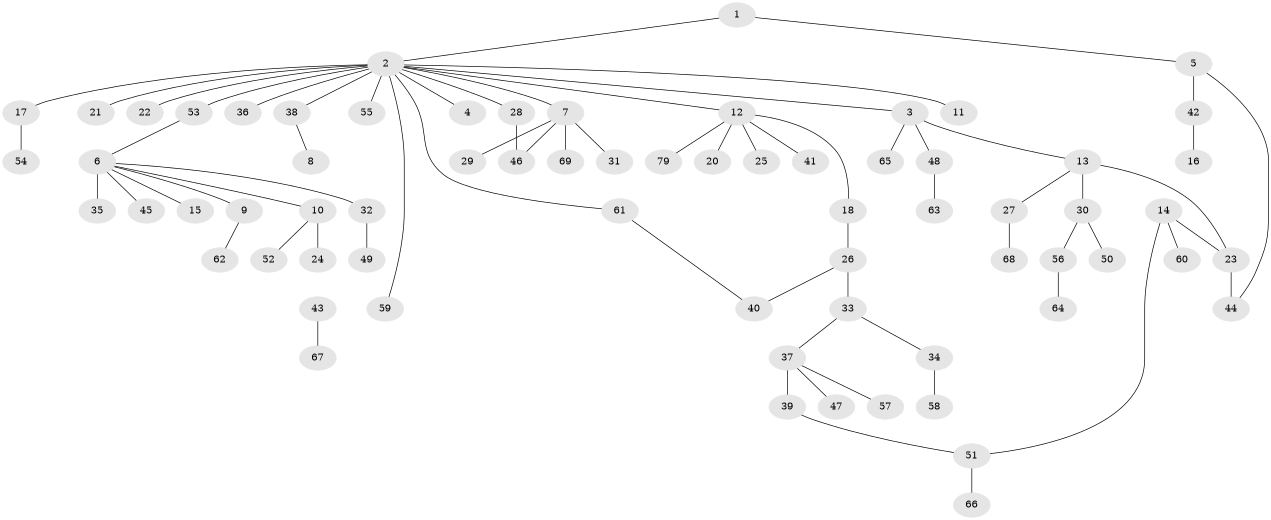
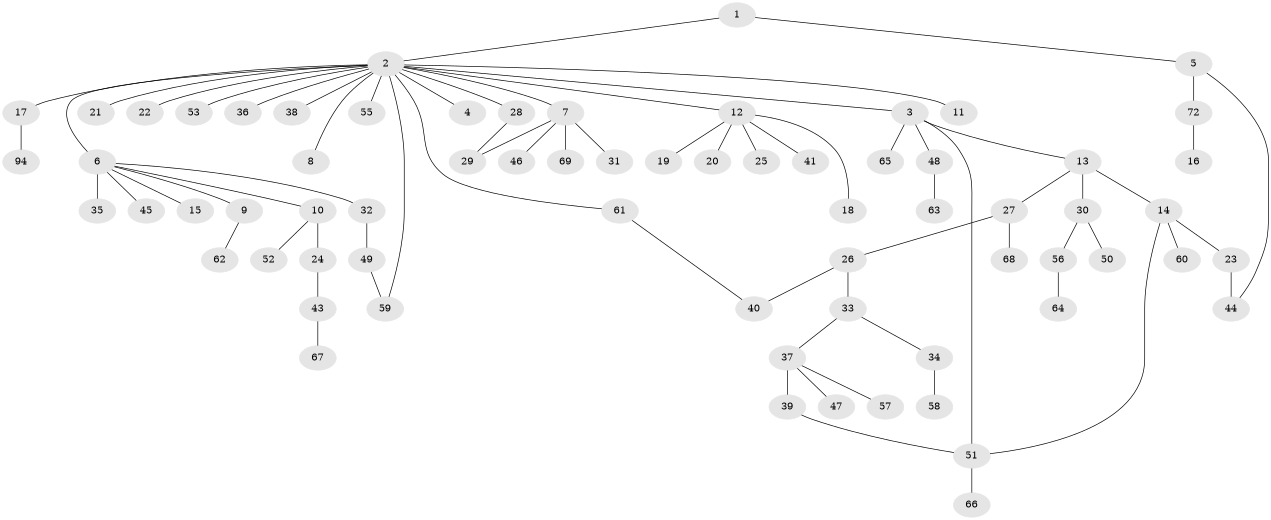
(1194, 113) -> (1194, 113)
(517, 133) -> (492, 137)
(146, 137) -> (189, 77)
(302, 138) -> (338, 107)
(21, 162) -> (21, 162)
(664, 162) -> (664, 162)
(1175, 190) -> (1123, 186)
(848, 236) -> (929, 235)
none -> (972, 273)
none -> (376, 284)
none -> (318, 285)
